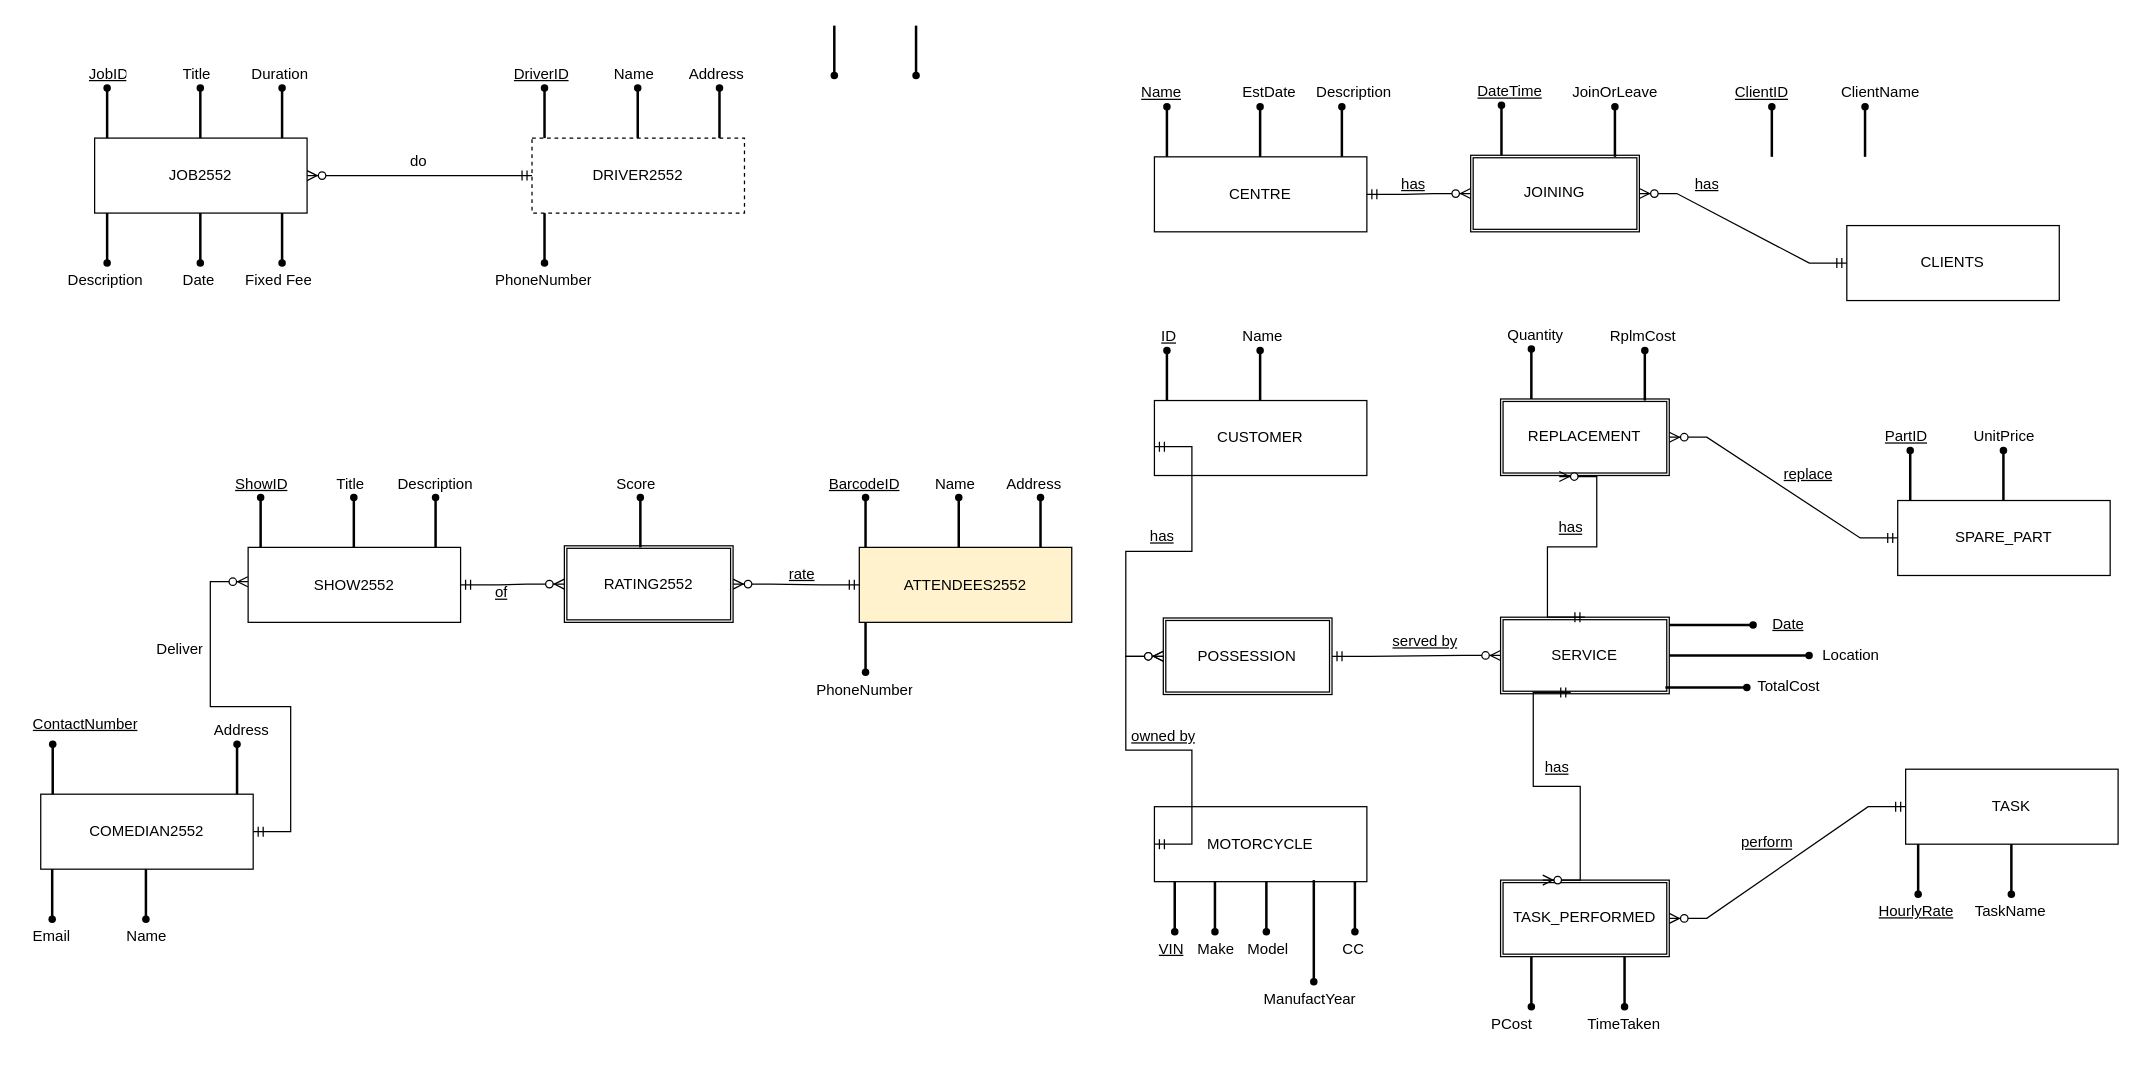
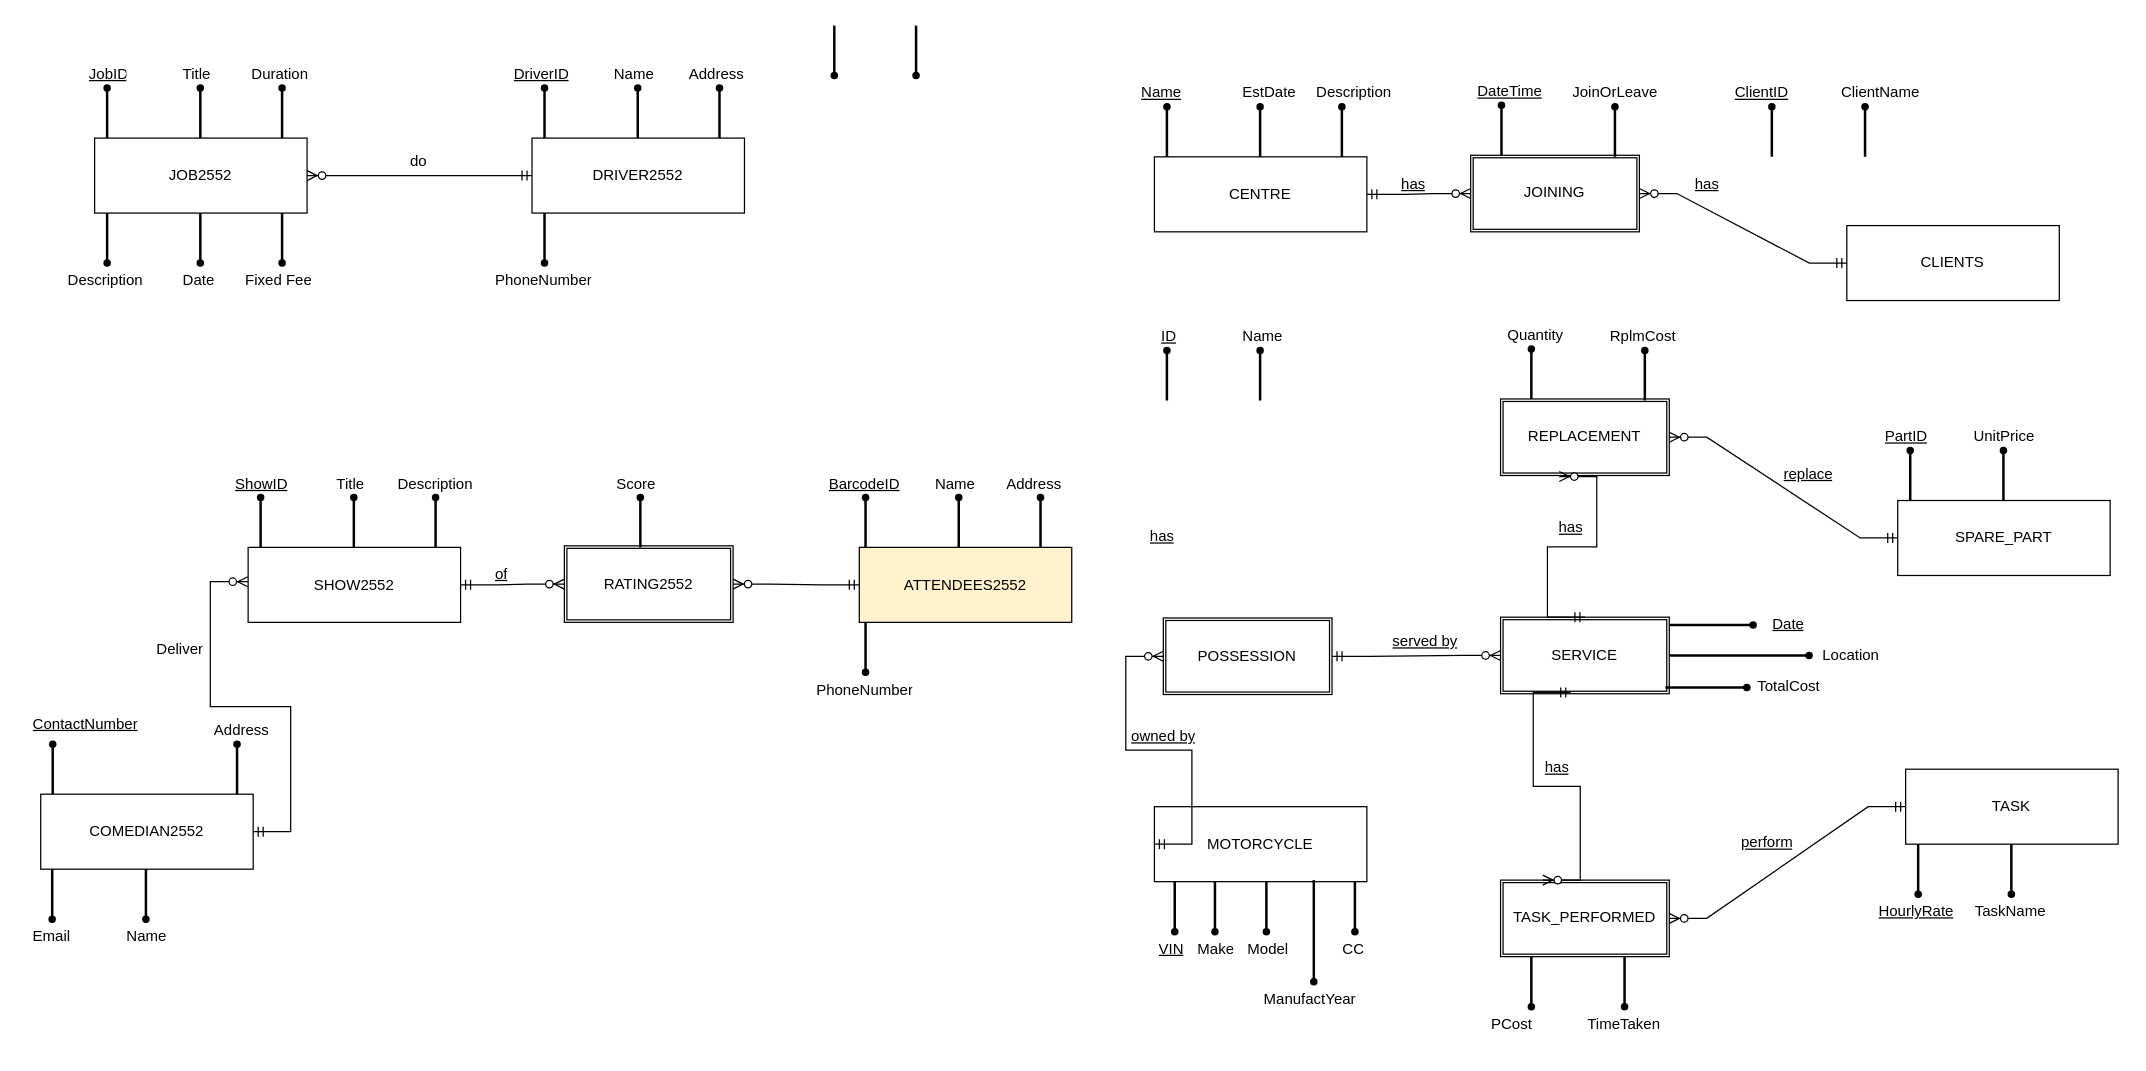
(638, 176) -> (638, 176)
(1261, 438) -> none
(1179, 552) -> none
(802, 576) -> none
(503, 594) -> (503, 576)
